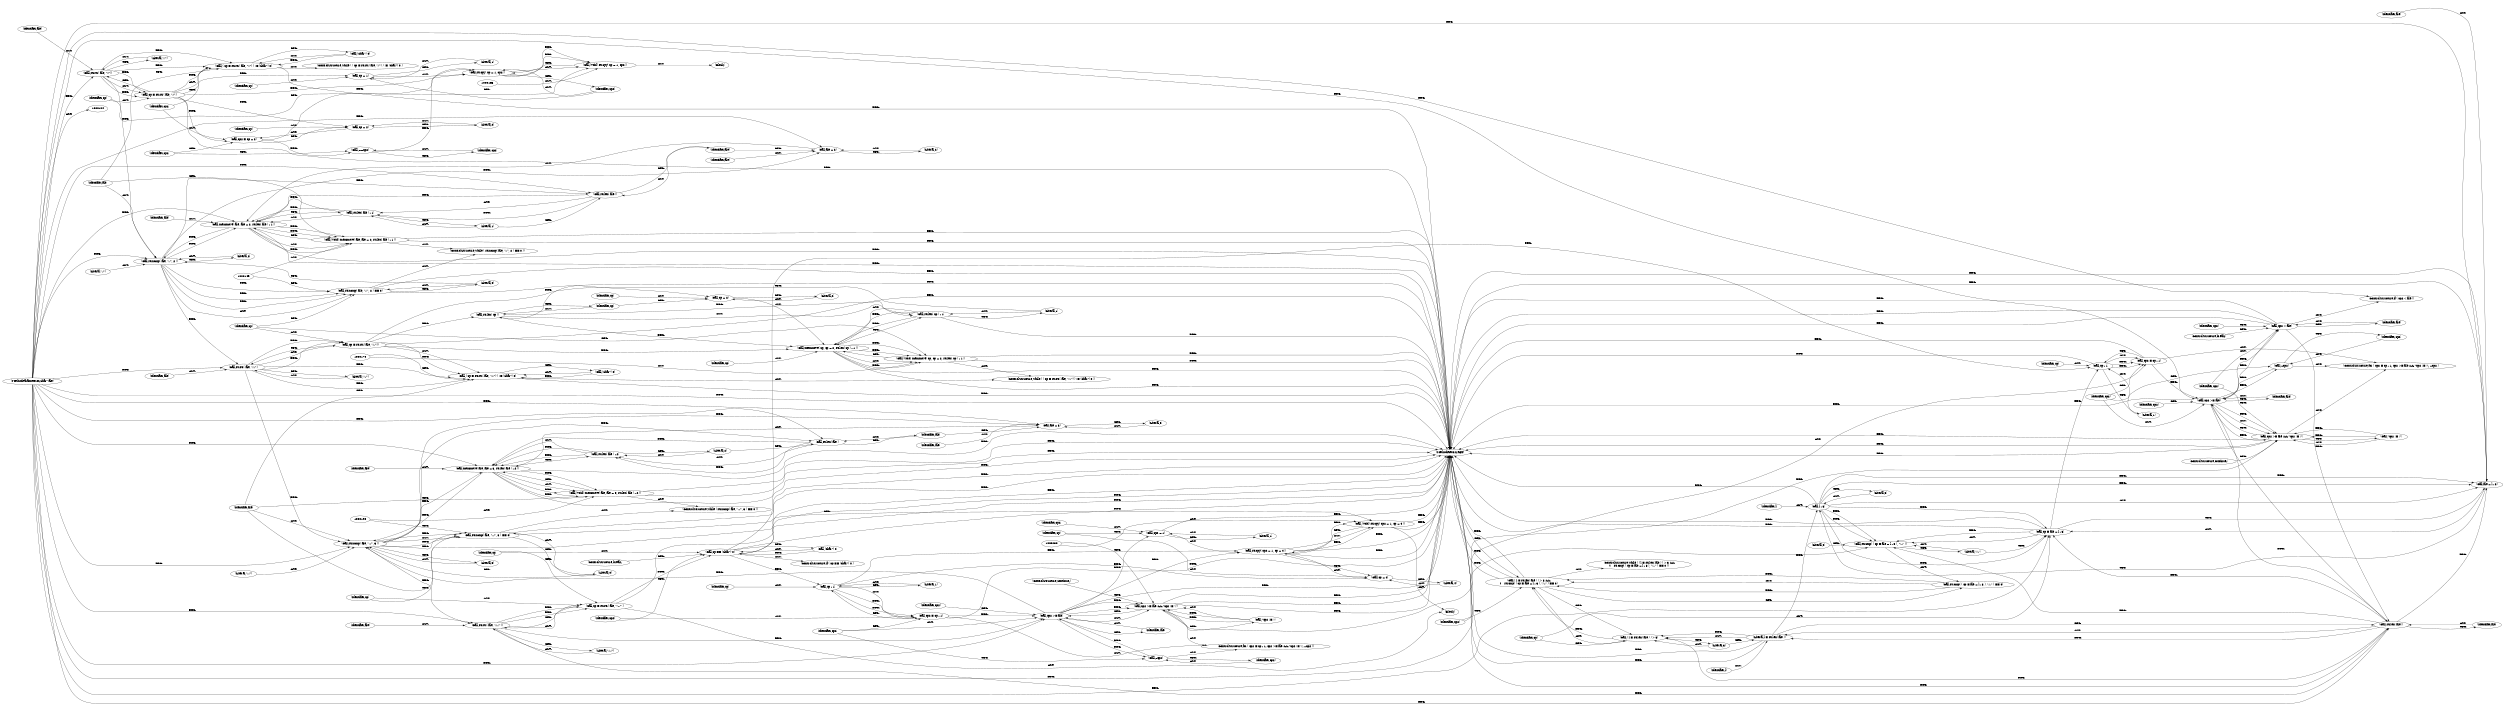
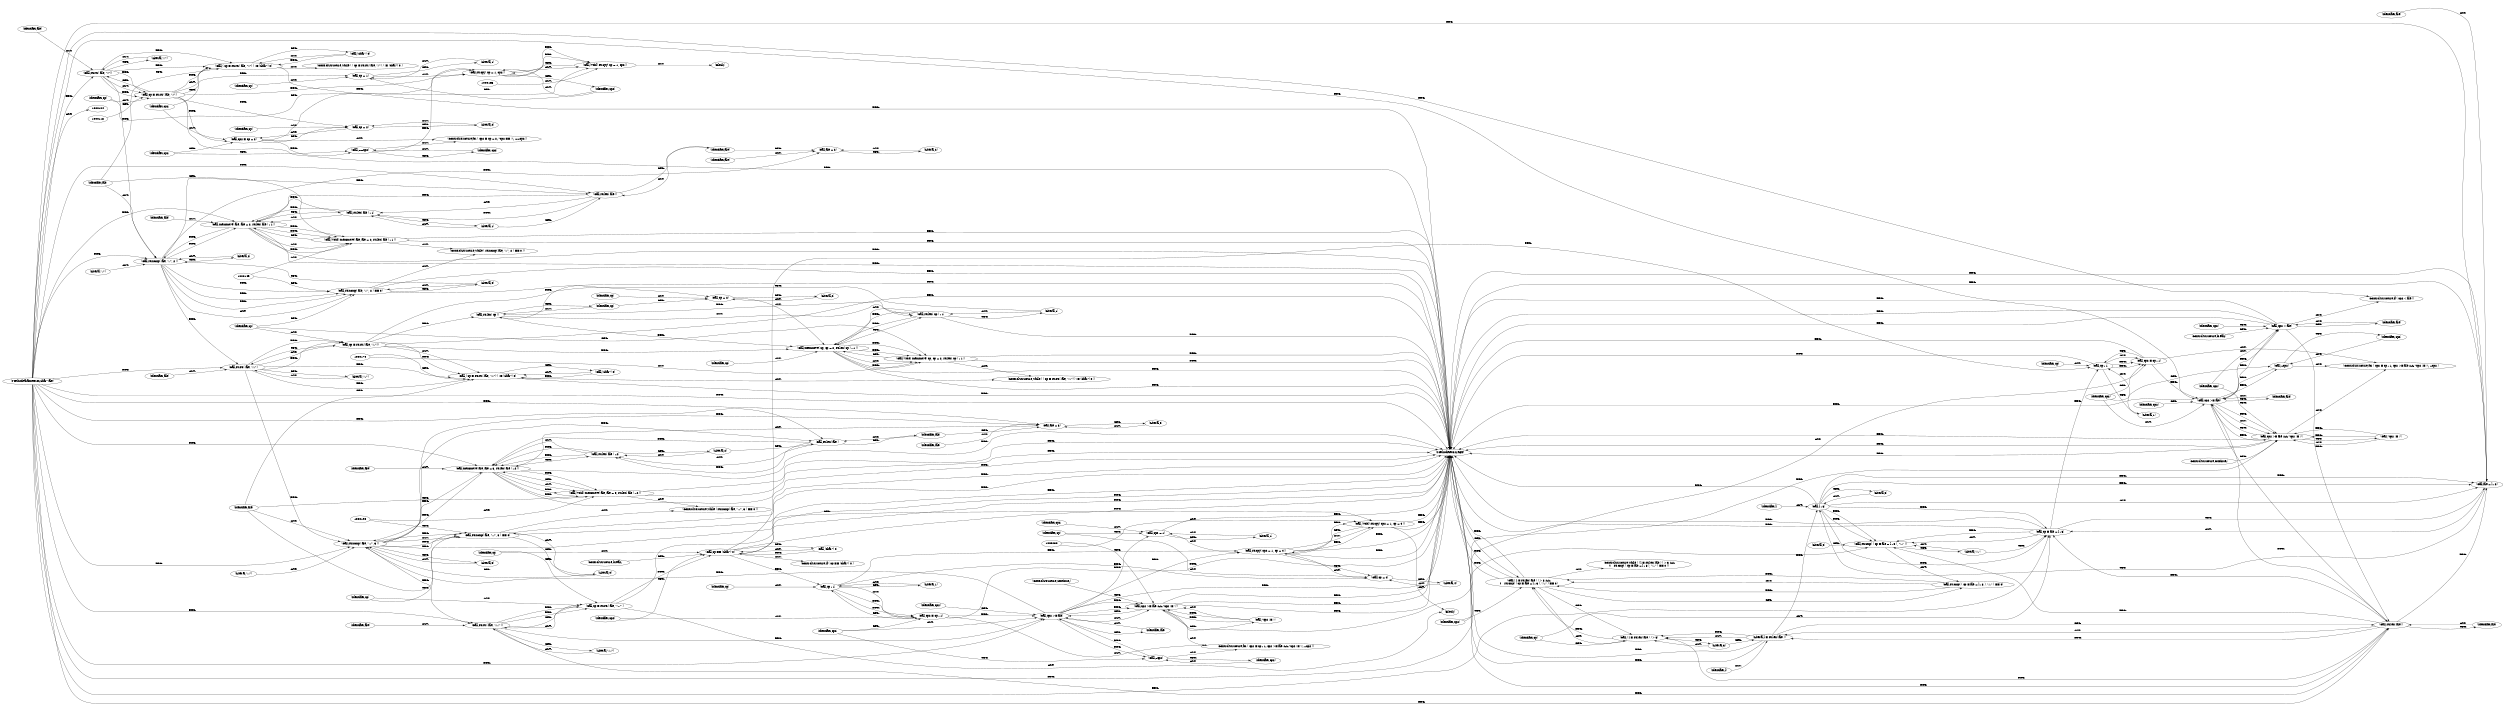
none -> (98, 119)
(339, 120) -> none
none -> (487, 139)
(525, 167) -> none
